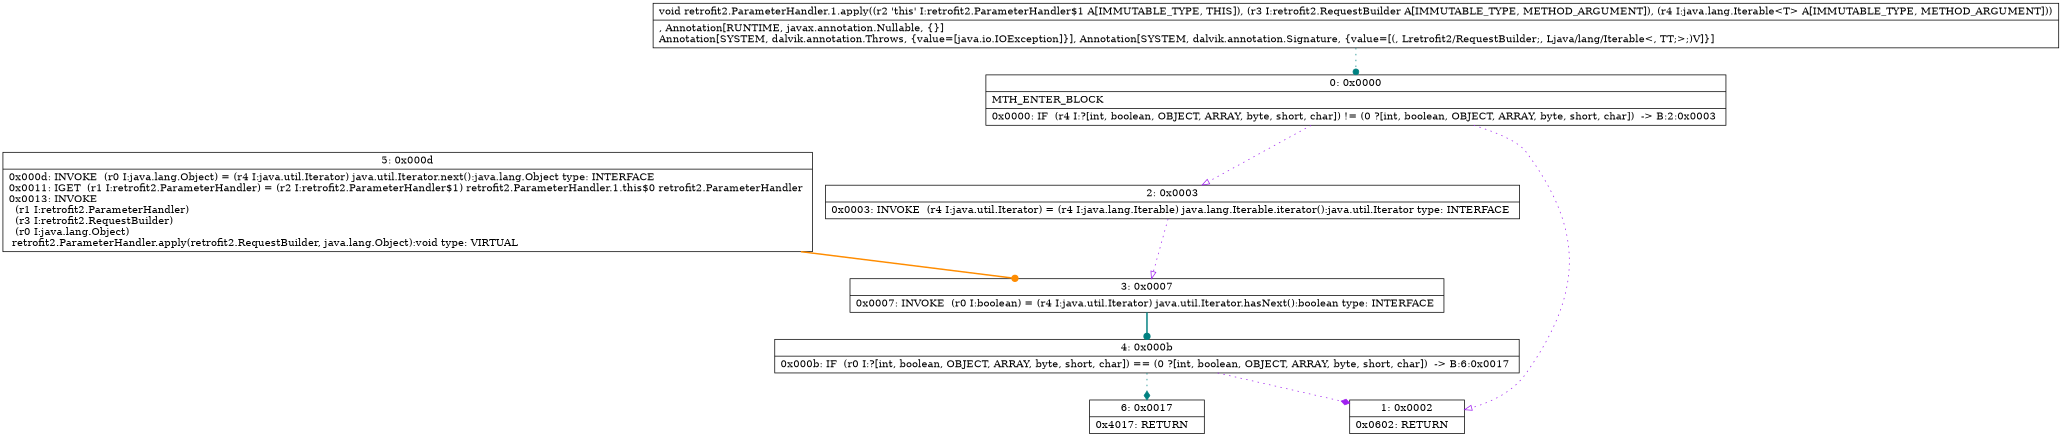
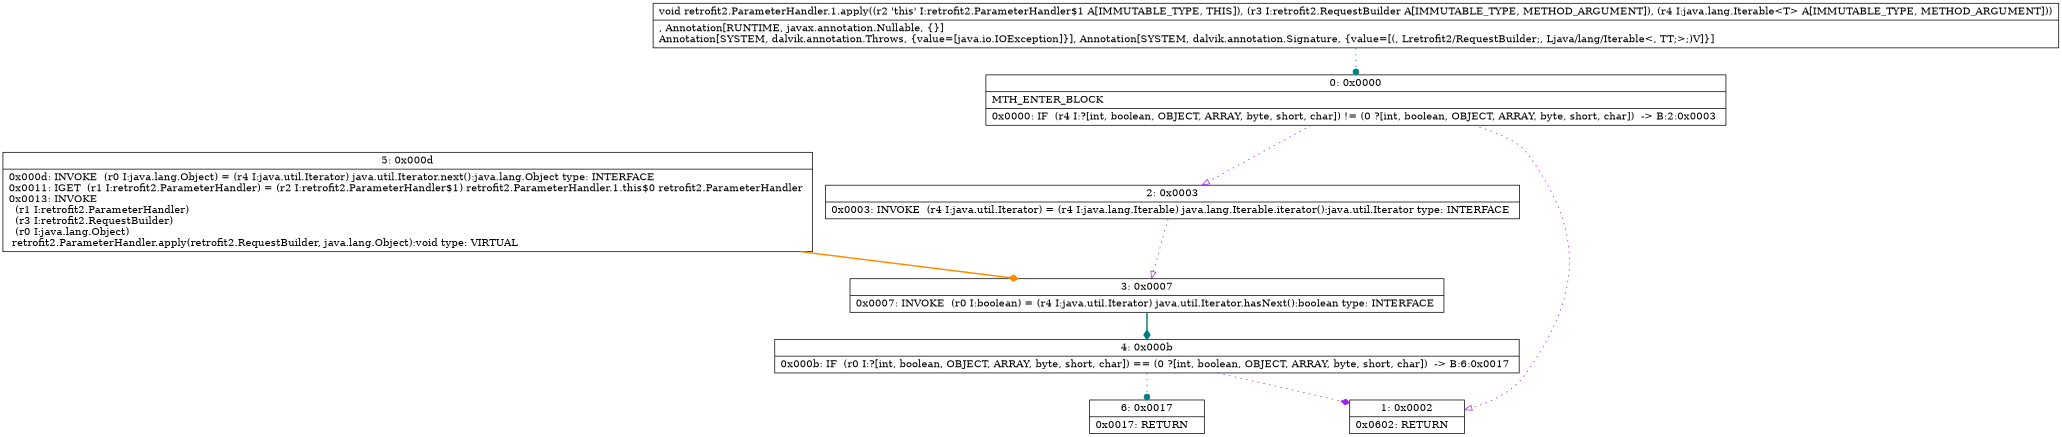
(906, 265) -> (905, 265)
(1147, 323) -> (1147, 321)
(1147, 382) -> (1147, 384)
(1147, 425) -> (1147, 425)
